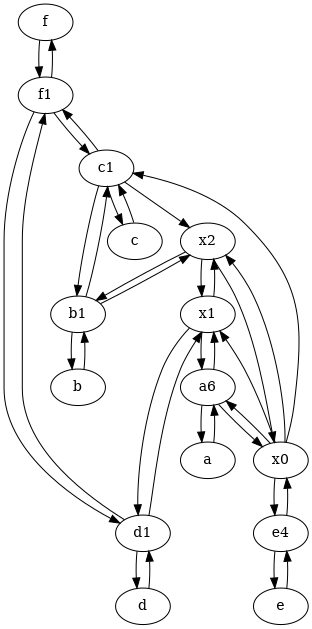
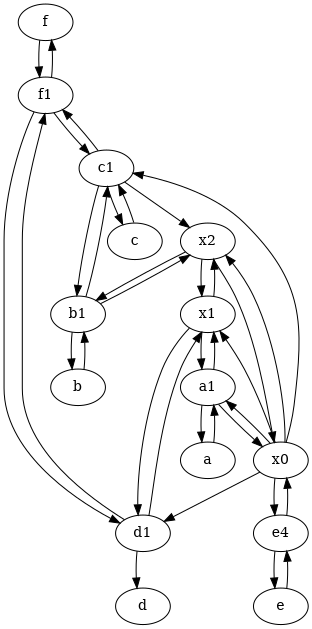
(208, 387) -> (208, 387)
(150, 575) -> (217, 494)
